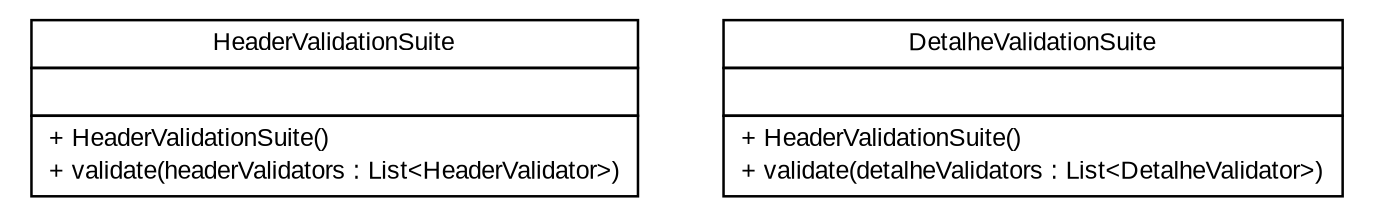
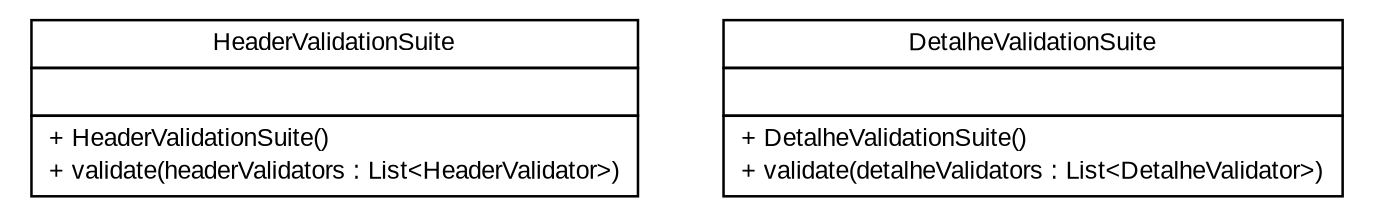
(882, 138) -> (885, 138)
